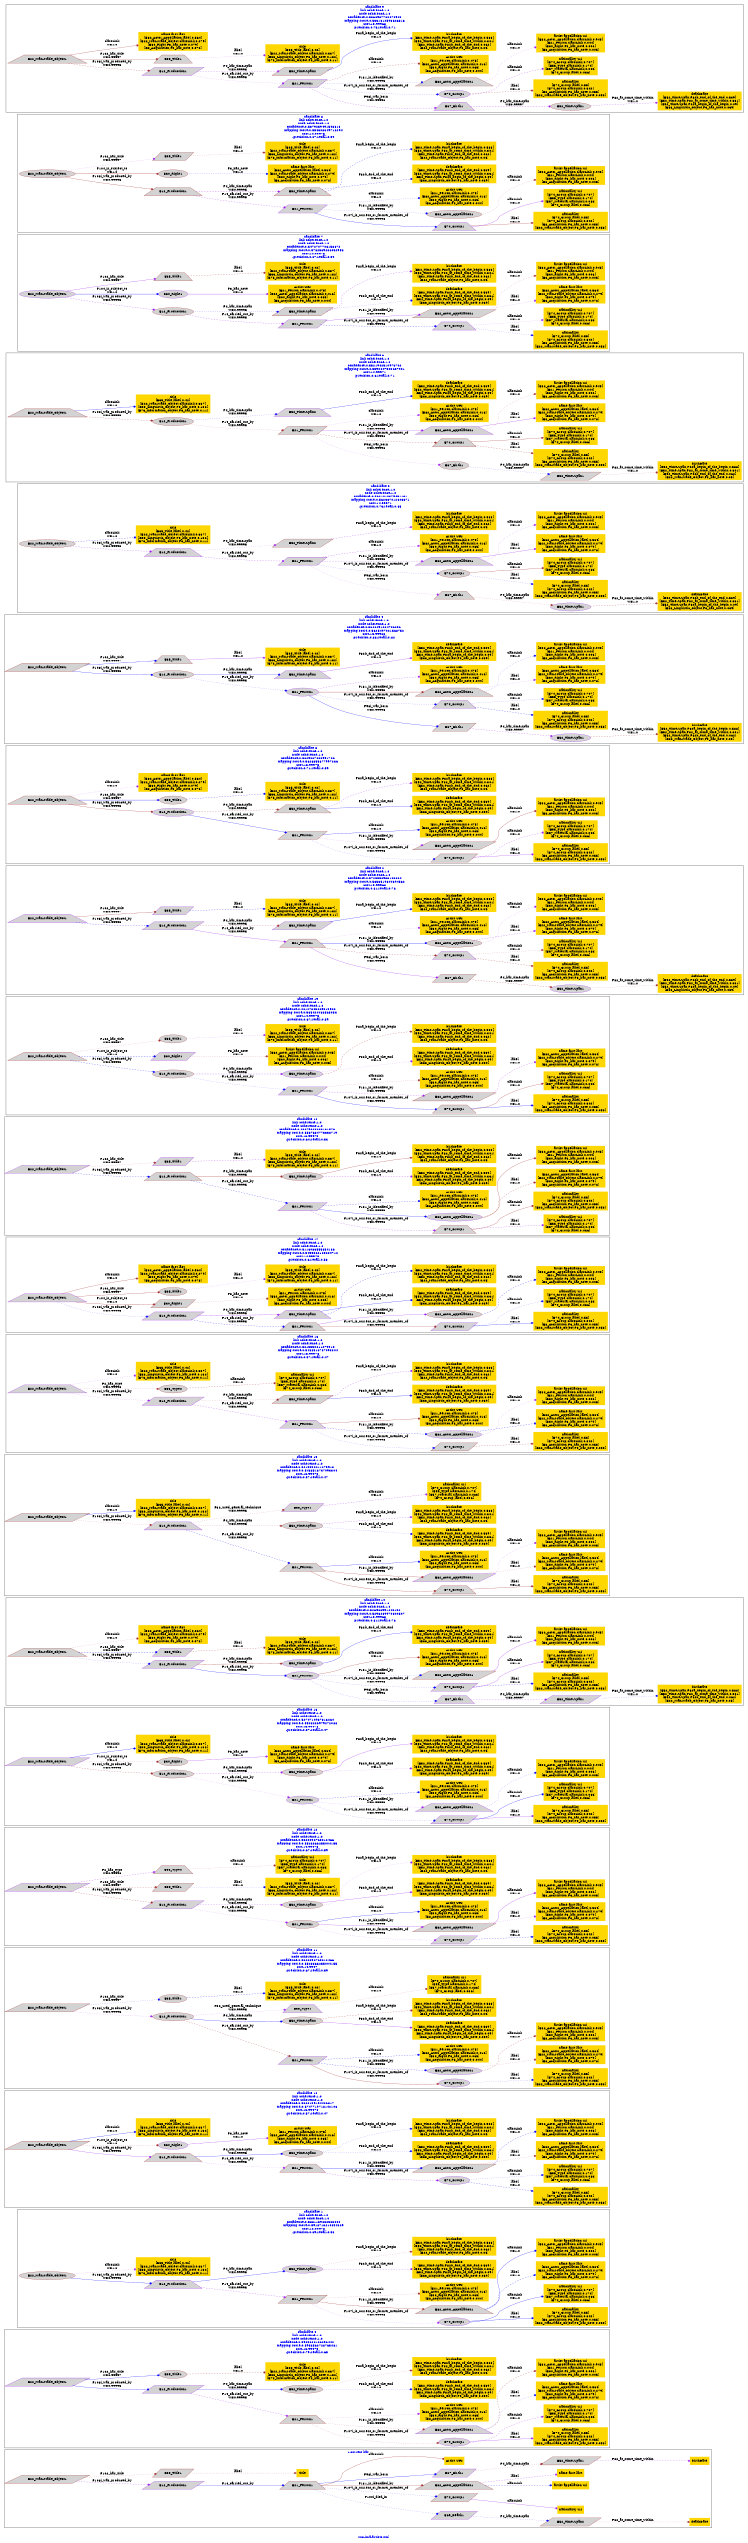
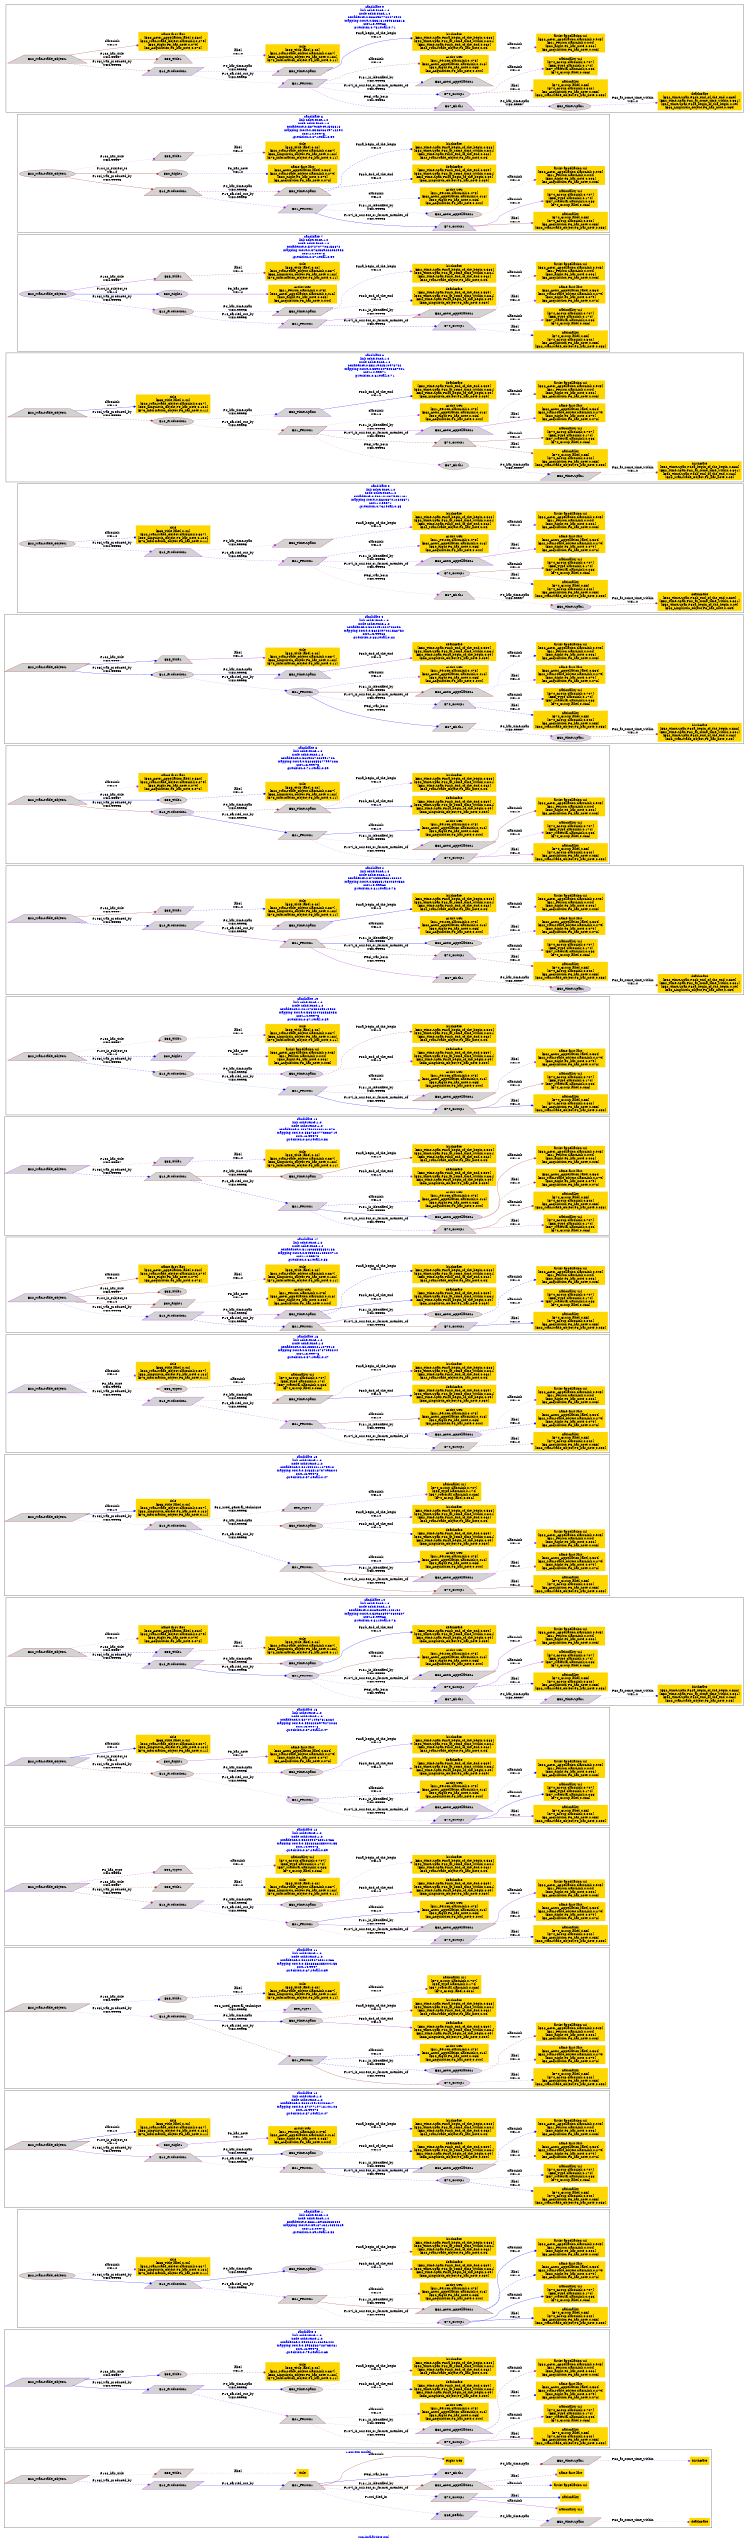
(358, 2452) -> (358, 2452)
(454, 2461) -> (454, 2461)
none -> (571, 2498)
